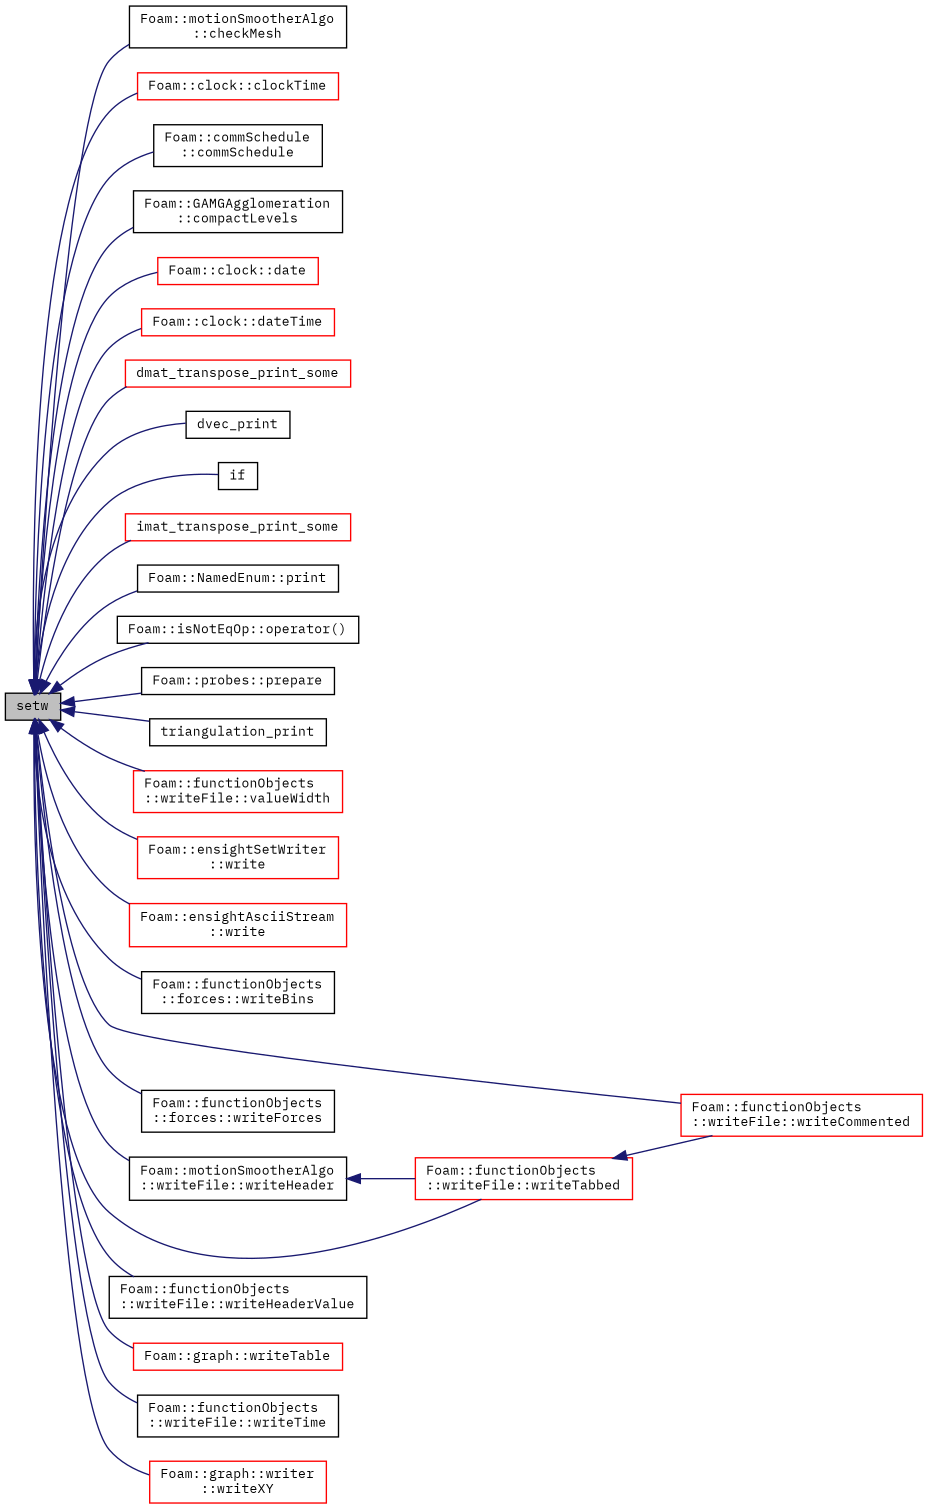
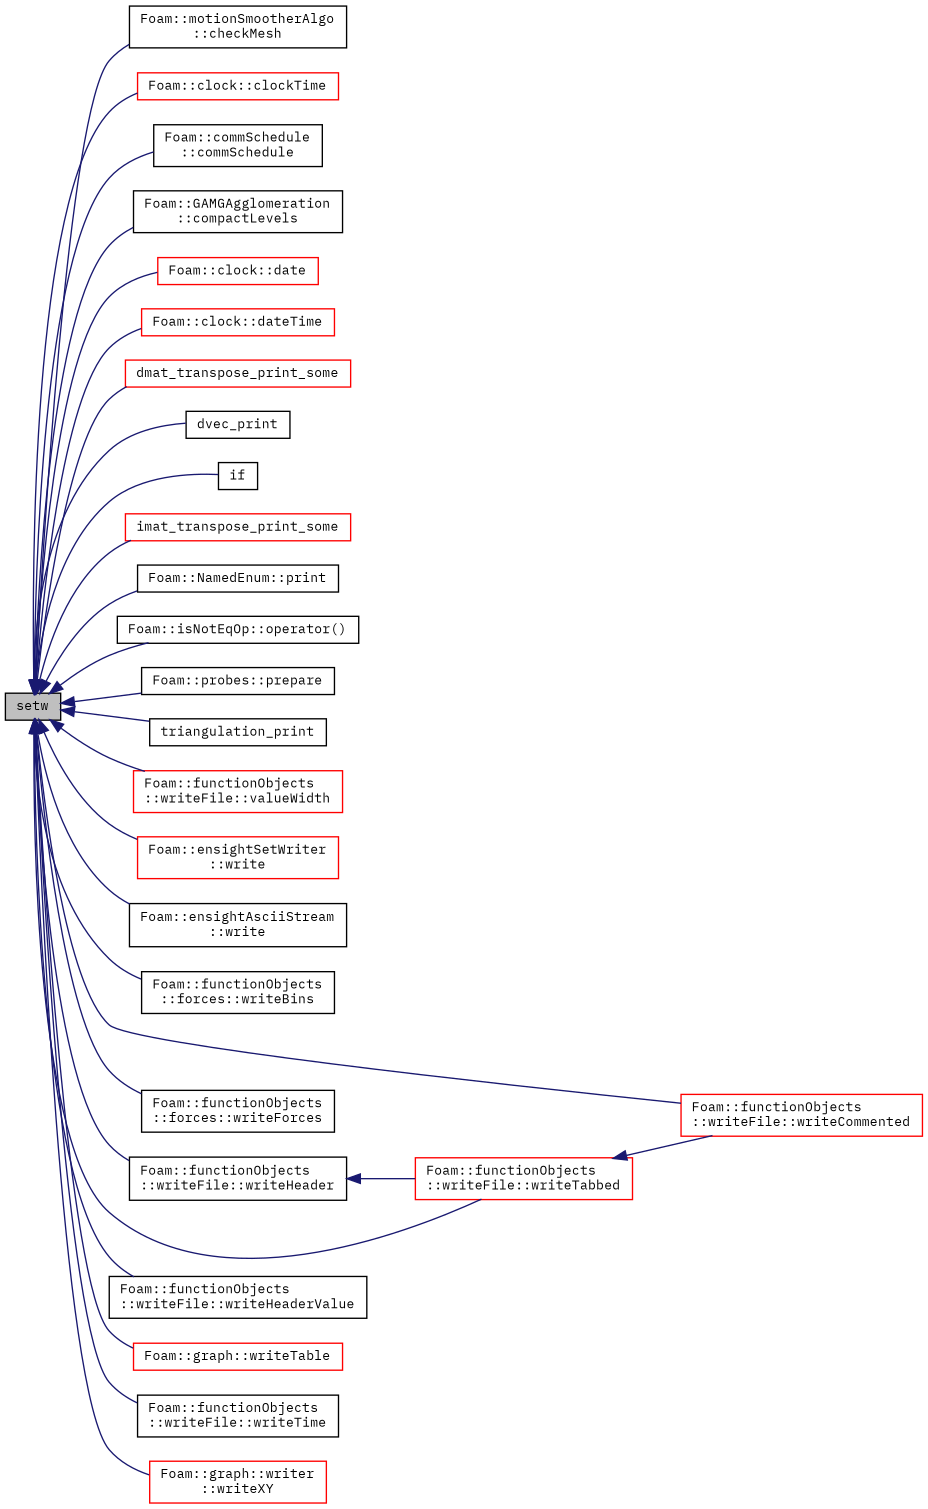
(238, 925) -> (238, 925)
(238, 1179) -> (238, 1179)
